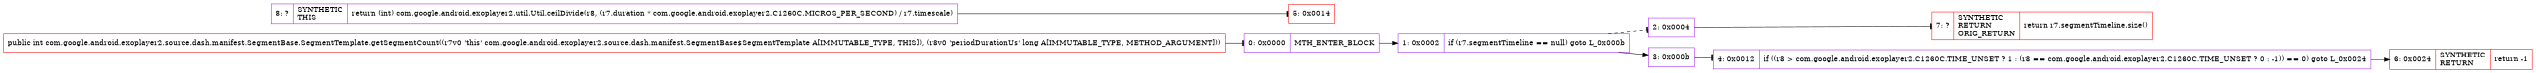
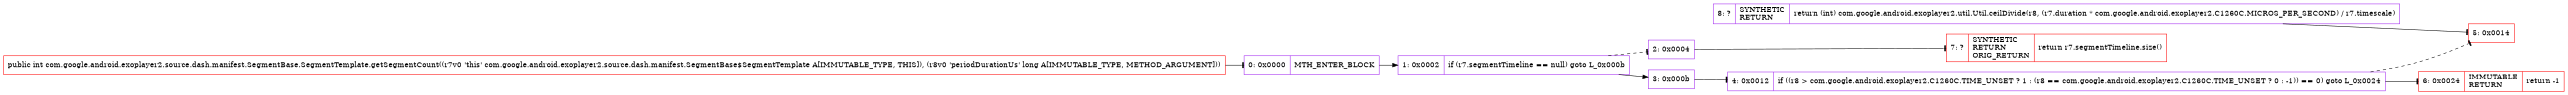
(307, 18) -> (1756, 18)
(2463, 55) -> (2493, 77)
(2378, 59) -> (2401, 81)
none -> (2420, 62)
